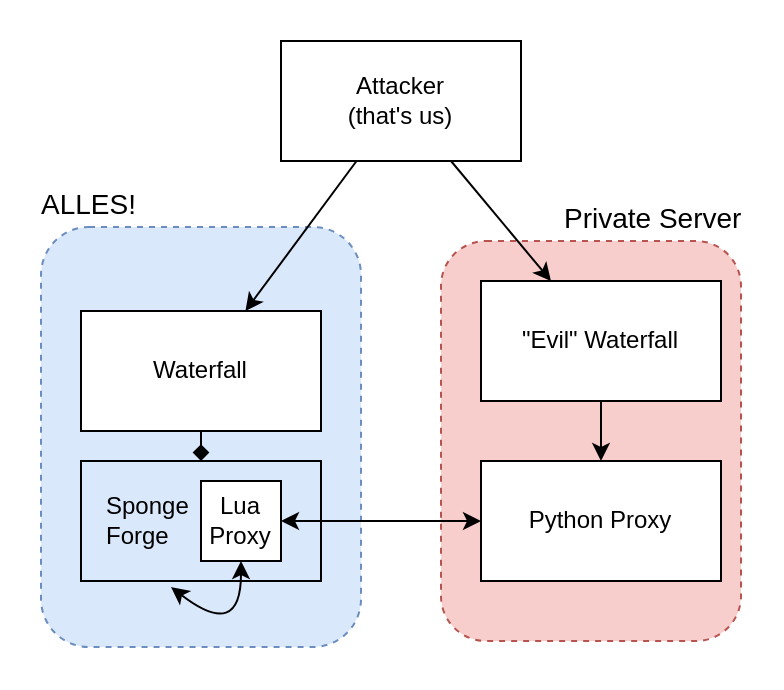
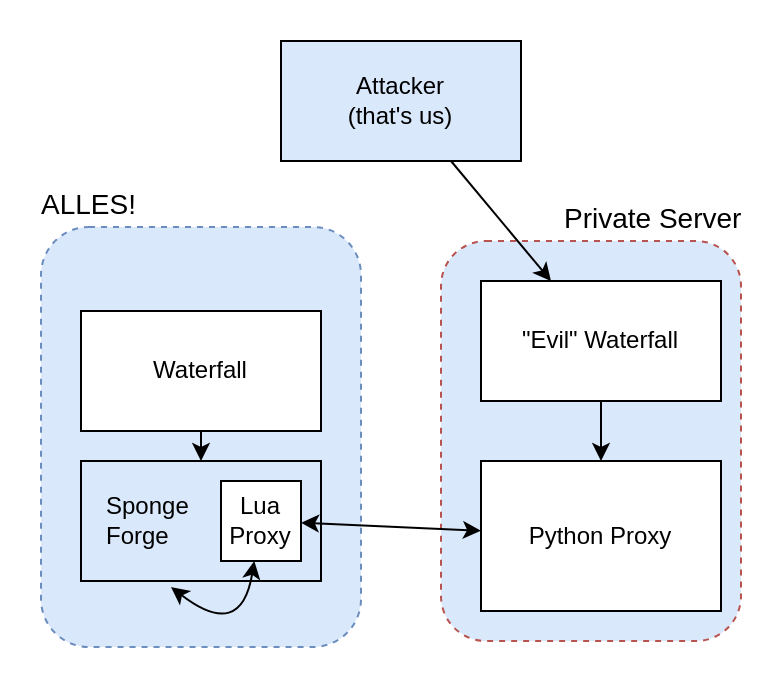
(401, 101) -> (401, 101)
(305, 230) -> none
(591, 441) -> (591, 441)
(201, 445) -> (201, 446)
(241, 521) -> (261, 521)
(601, 521) -> (601, 536)
